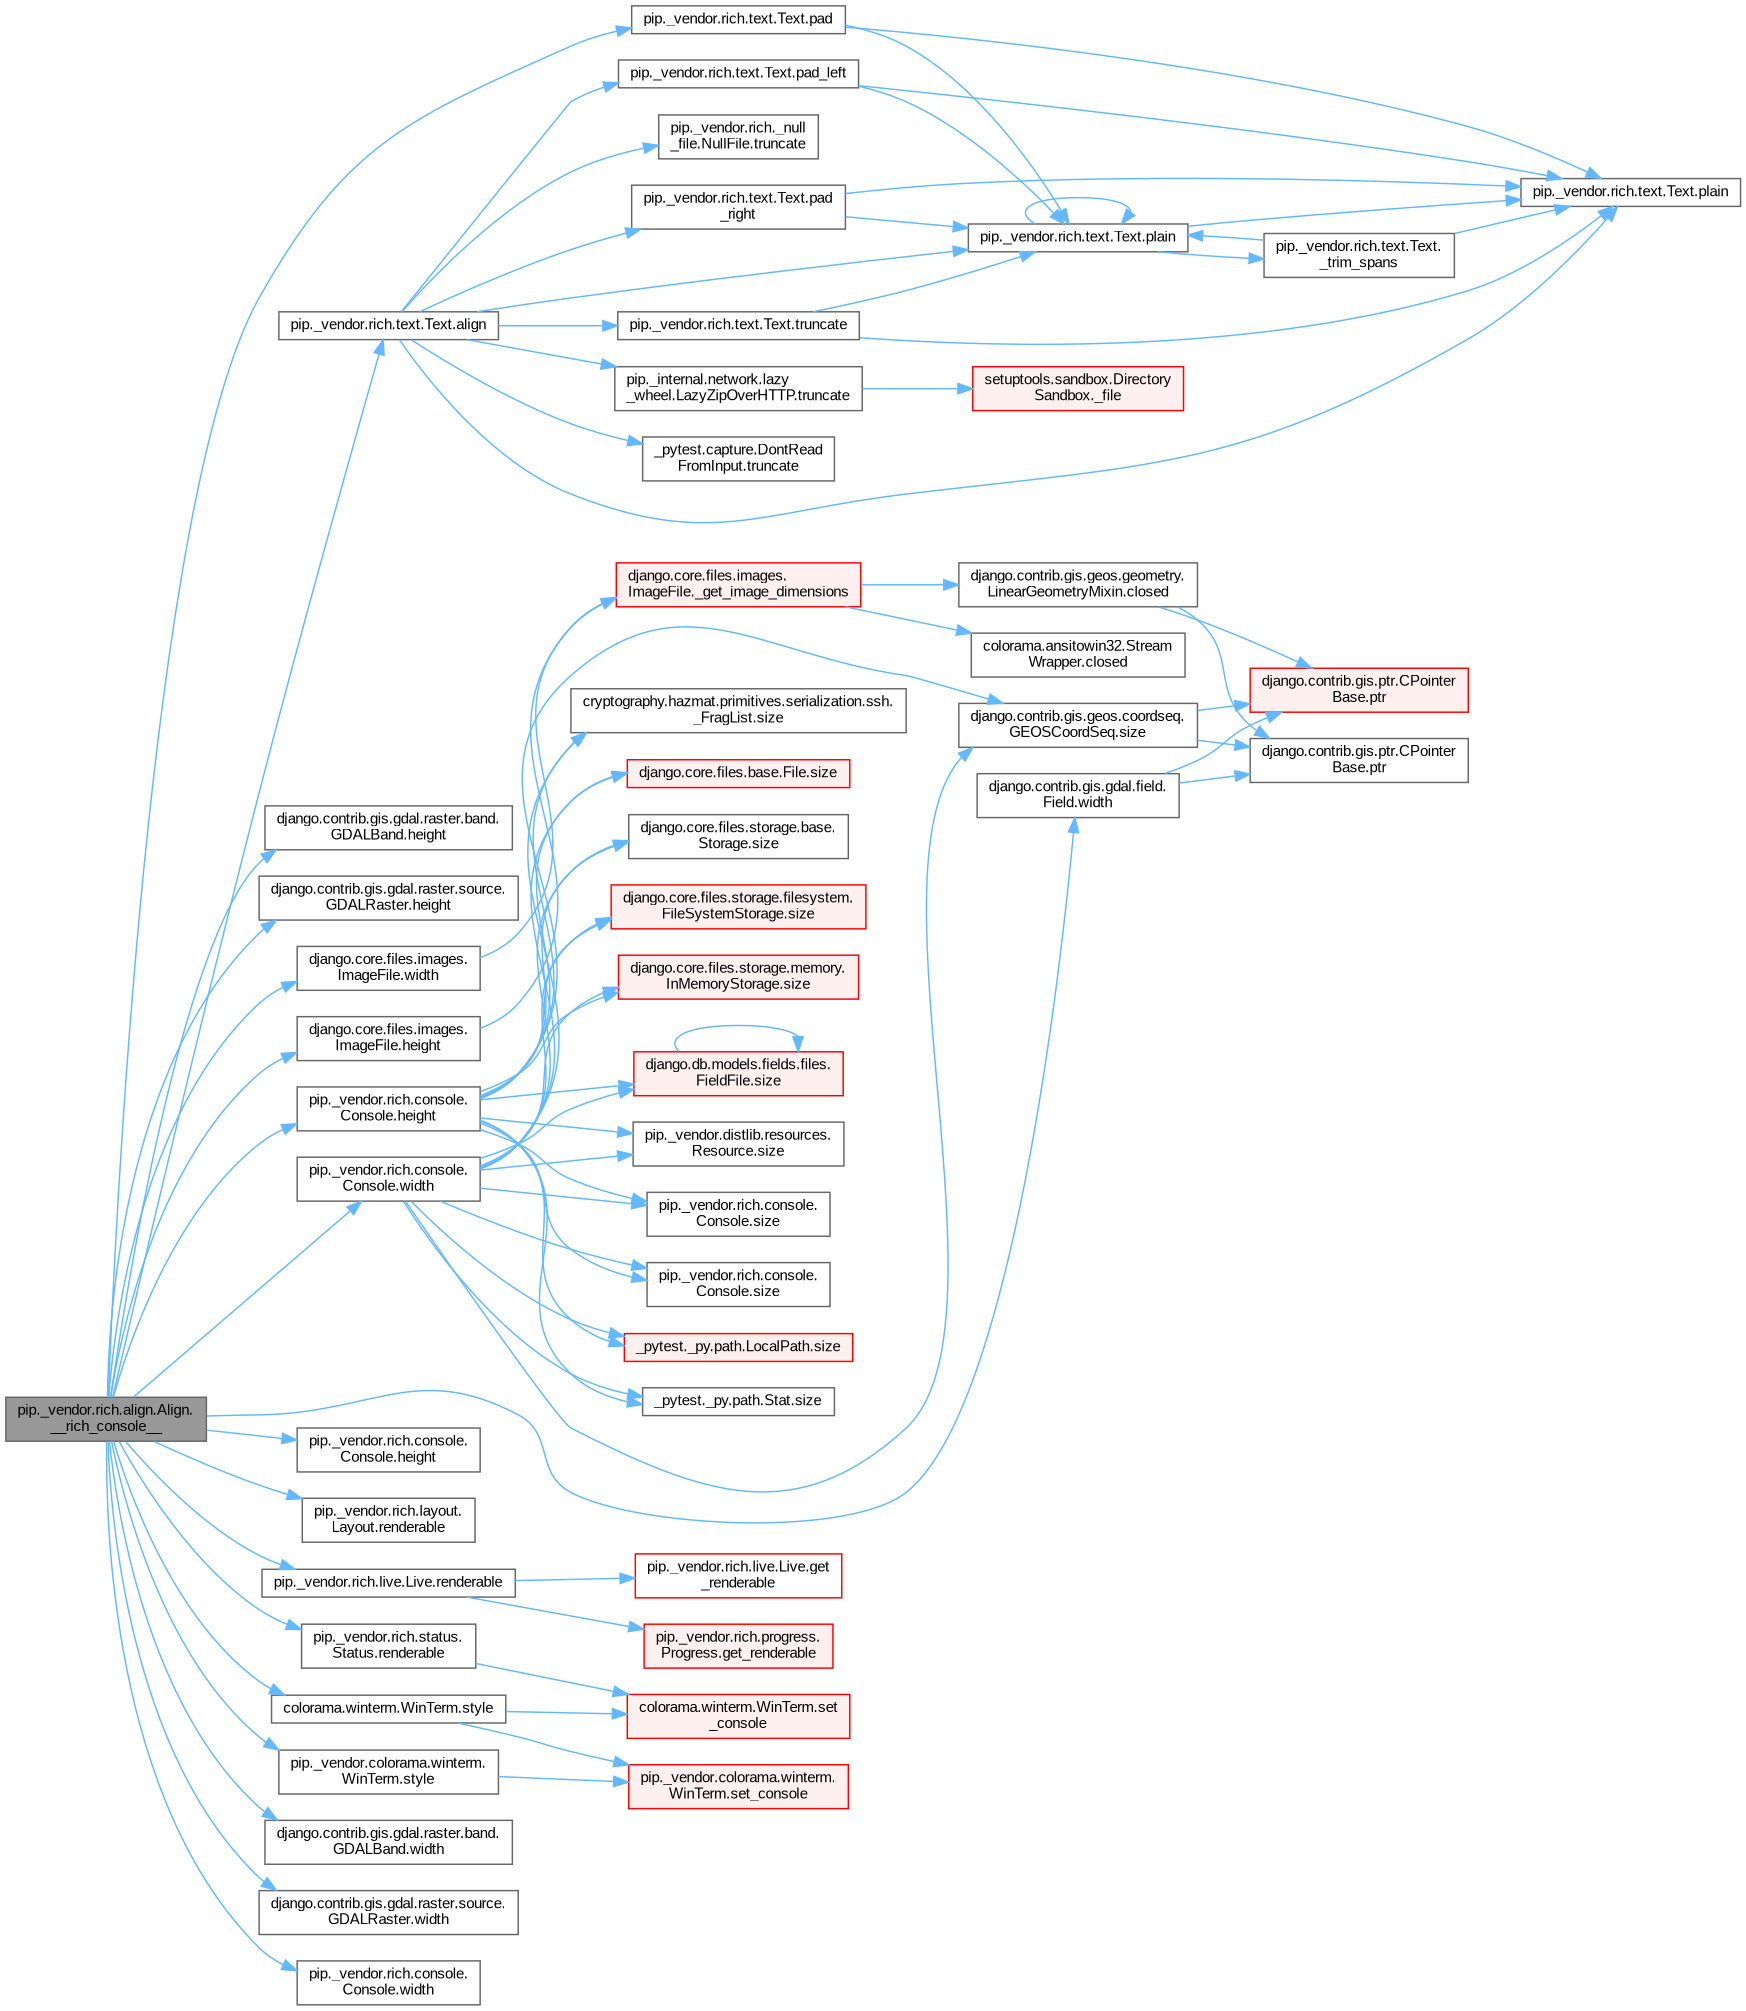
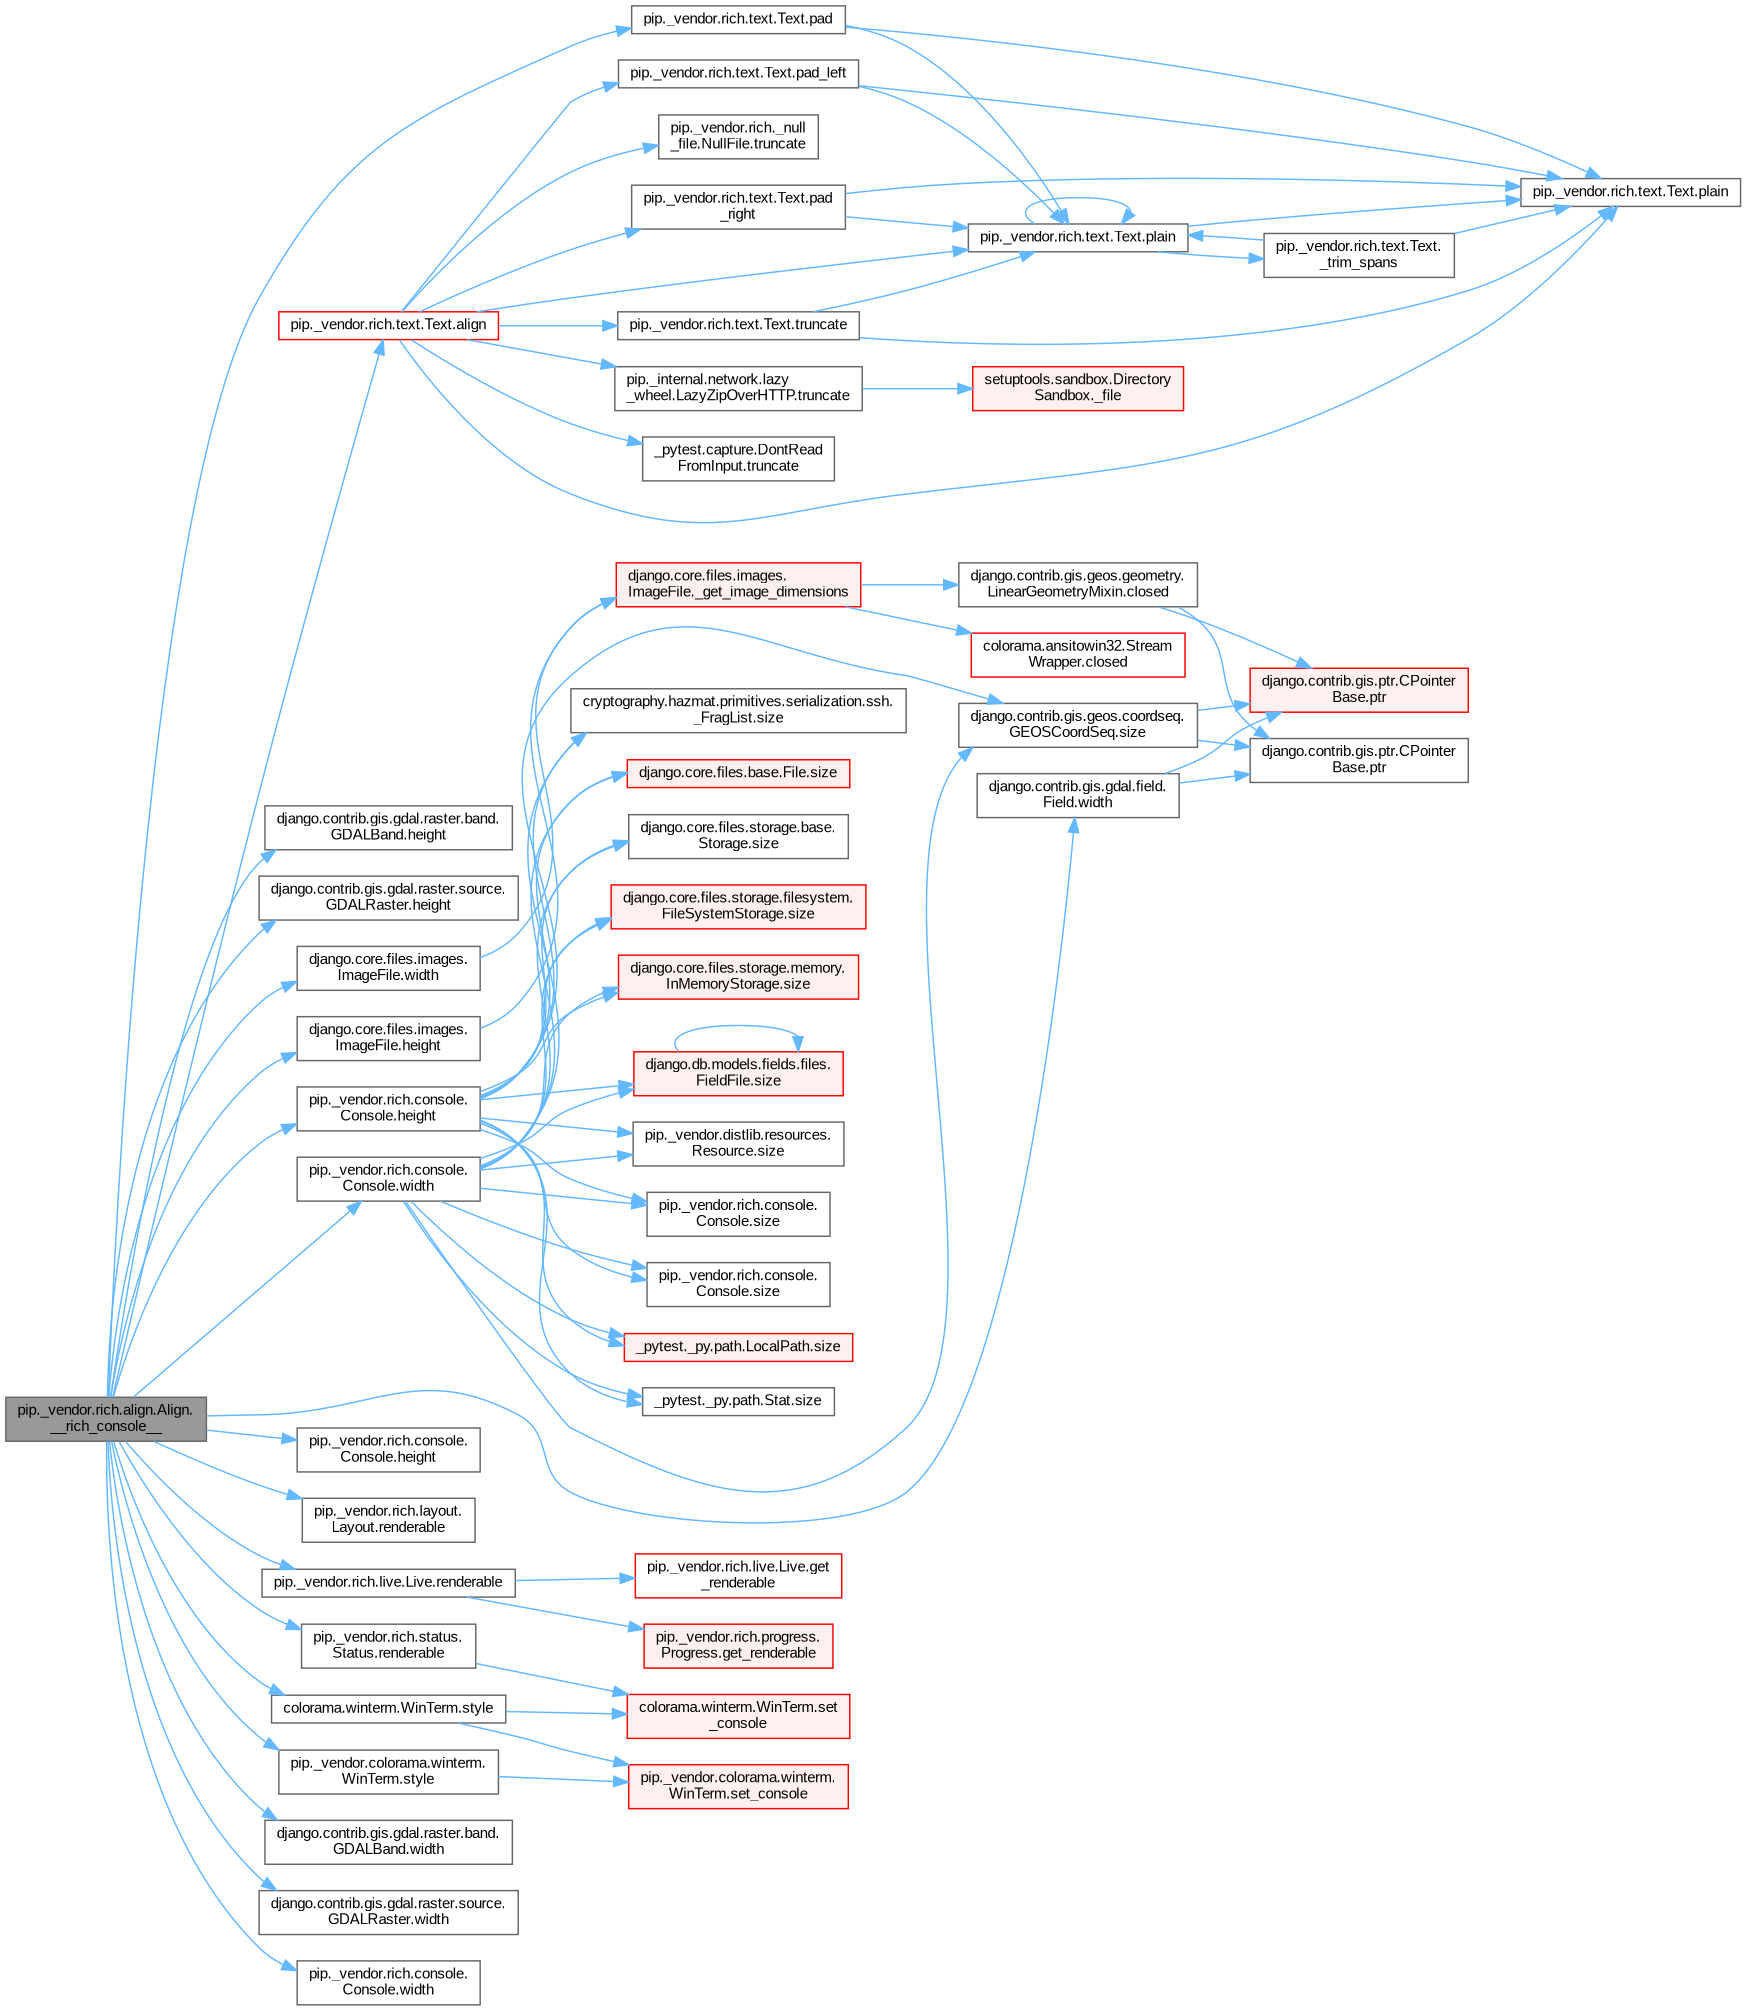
(389, 326) -> (389, 326)
(1078, 655) -> (1078, 655)
